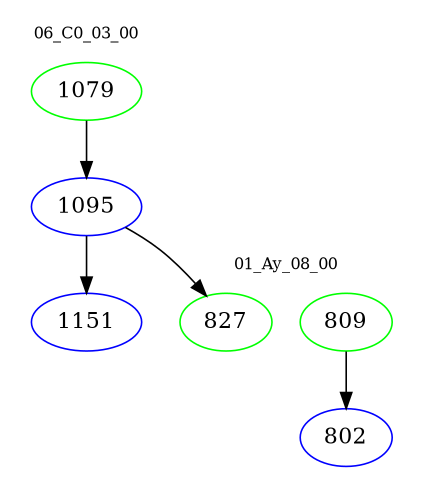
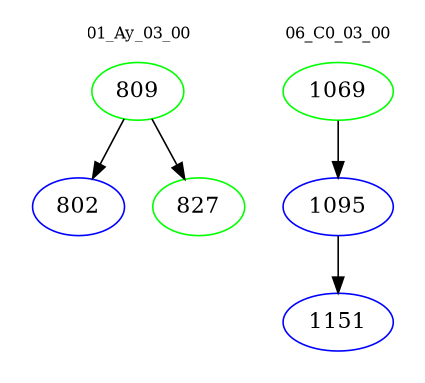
(87, 91) -> (338, 91)
(177, 264) -> (164, 142)
(286, 265) -> (139, 34)
